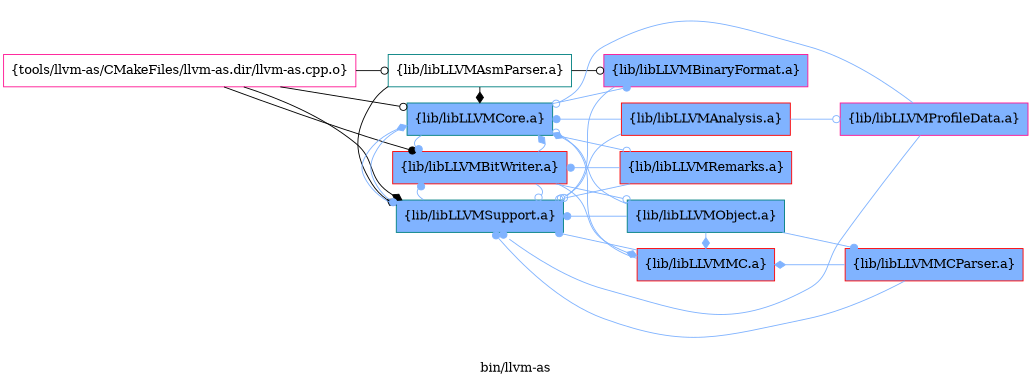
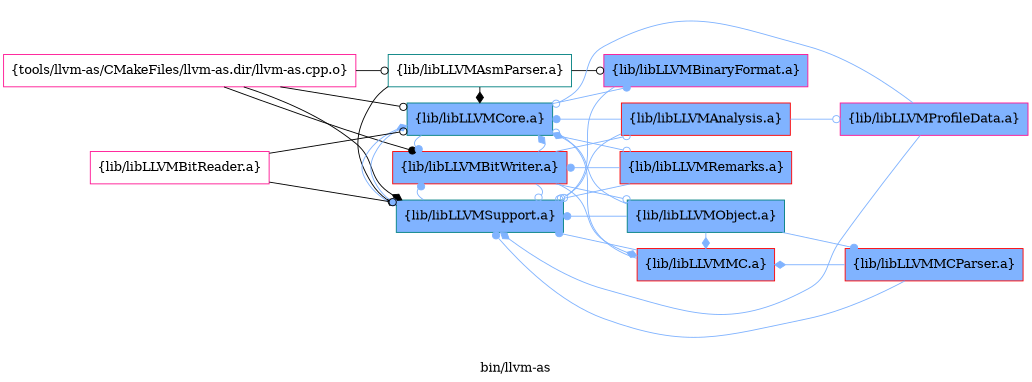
none -> (589, 144)
none -> (180, 168)
(749, 311) -> (749, 311)
